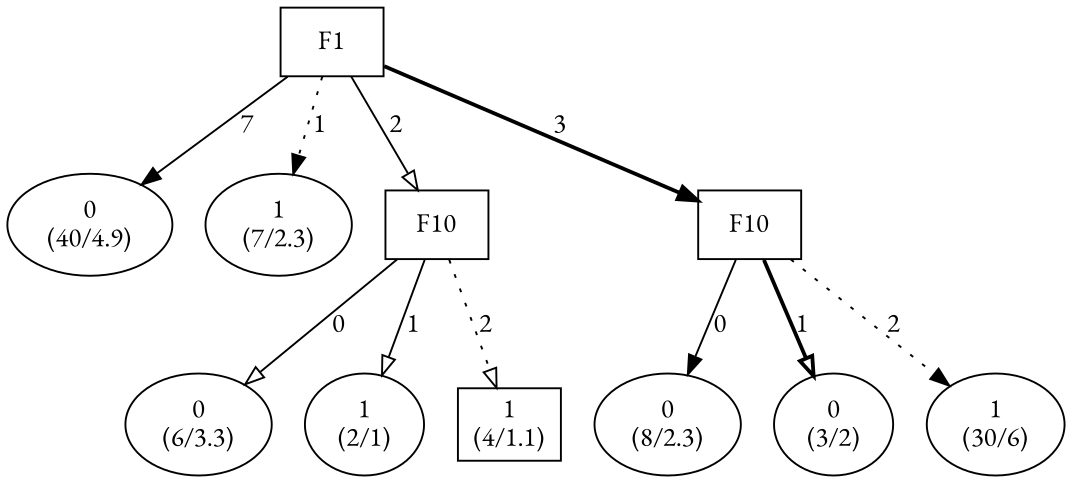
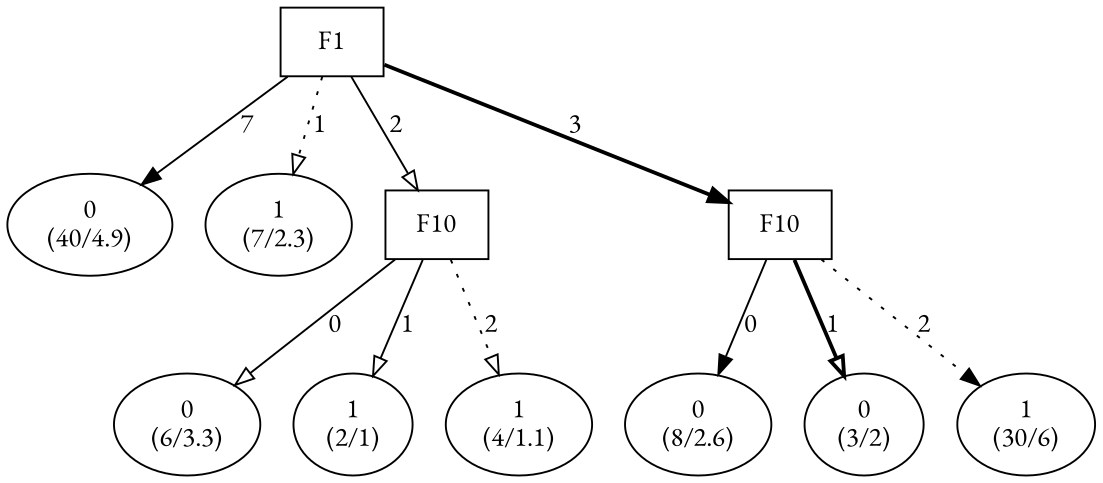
(311, 116) -> (311, 116)
(509, 425) -> (519, 425)
(668, 425) -> (698, 425)
